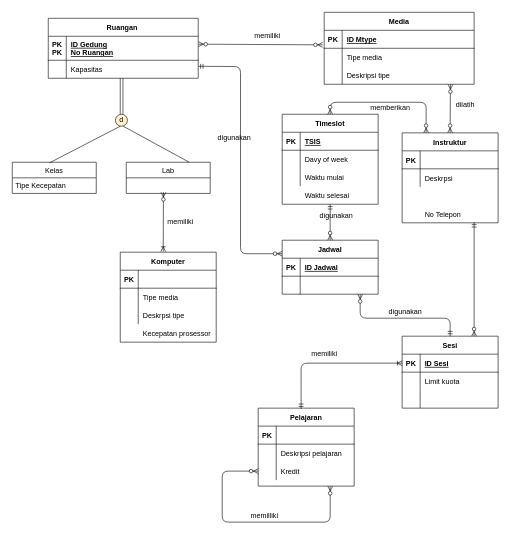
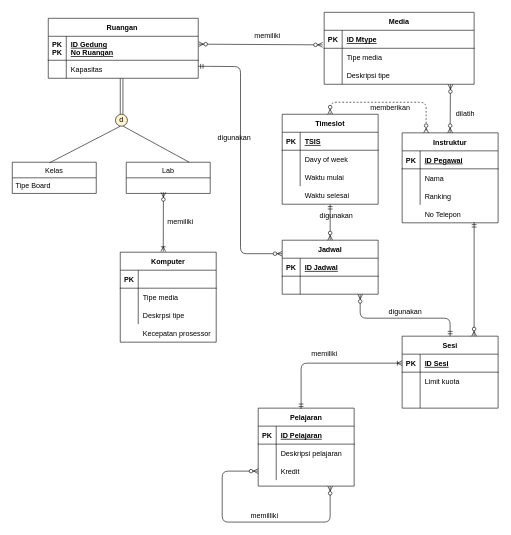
(387, 102) -> (387, 102)
(465, 105) -> (465, 114)
none -> (459, 160)
(440, 178) -> (433, 178)
(42, 186) -> (34, 186)
none -> (459, 196)
none -> (315, 435)
